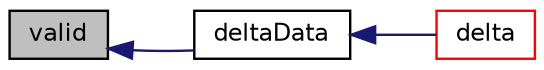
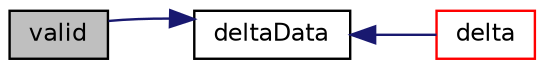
(163, 51) -> (139, 19)
